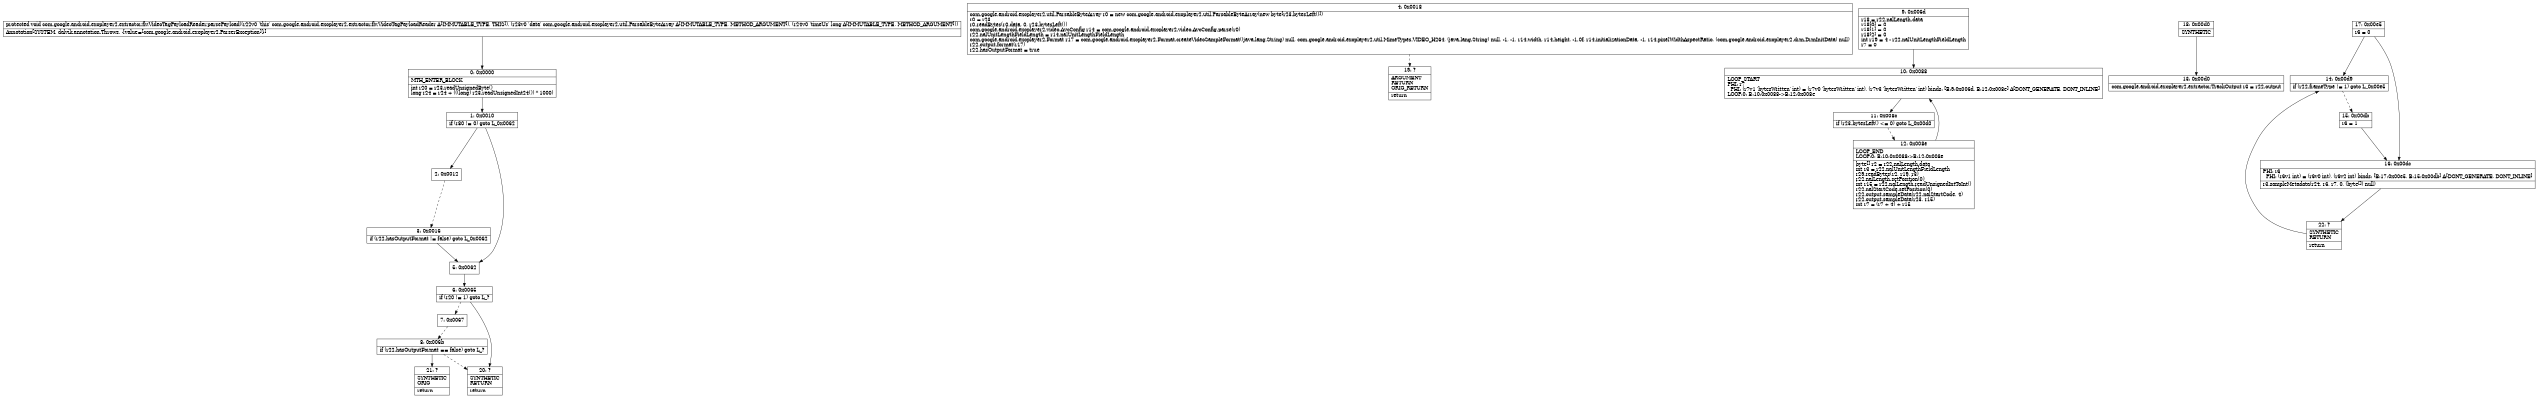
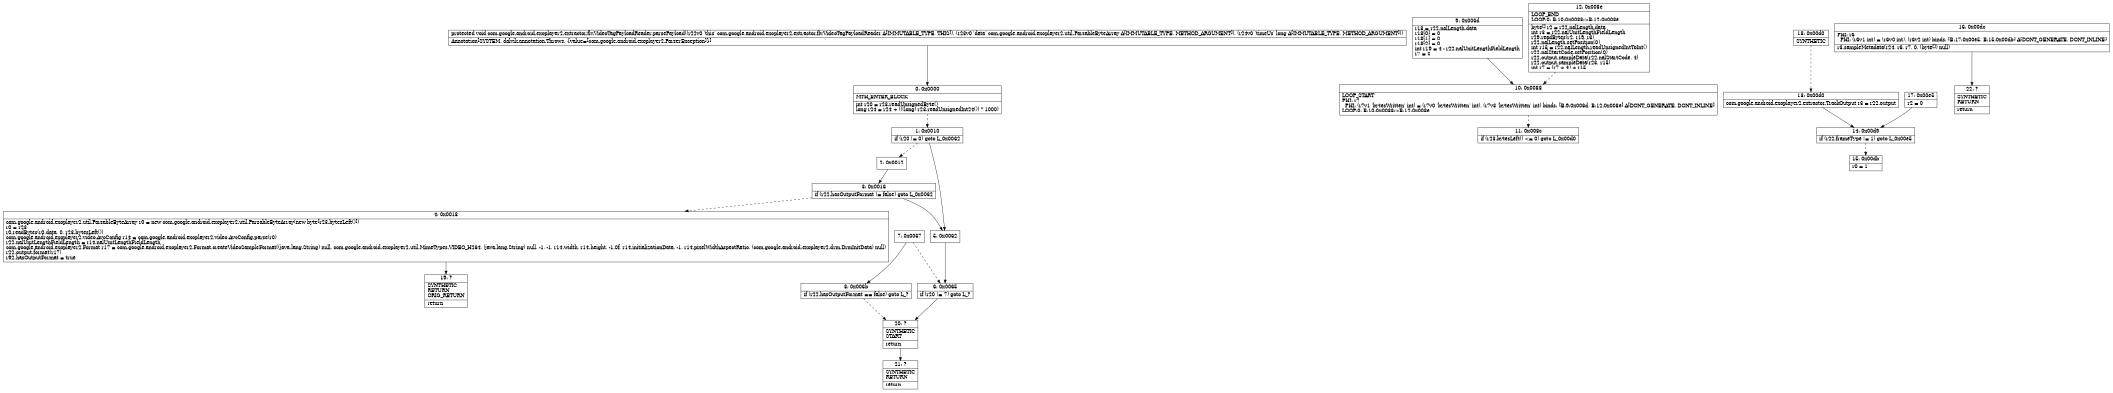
(2363, 33) -> (1915, 104)
(1005, 50) -> (41, 258)
(2196, 54) -> (1811, 67)
(1410, 59) -> (446, 267)
(1406, 78) -> (442, 286)
(2397, 94) -> none
(482, 103) -> (927, 119)
(1897, 104) -> (1528, 120)
(1939, 120) -> (1551, 77)
(482, 124) -> (927, 139)
(2350, 124) -> (1860, 167)
(1890, 133) -> none
(2373, 143) -> none
(465, 147) -> (910, 149)
(2247, 165) -> (1837, 117)
(438, 203) -> (884, 175)
none -> (750, 204)
(464, 298) -> (945, 295)
(459, 307) -> (926, 262)
(444, 331) -> (890, 264)
(432, 359) -> (900, 353)
(424, 383) -> (897, 377)
(481, 383) -> (894, 337)
